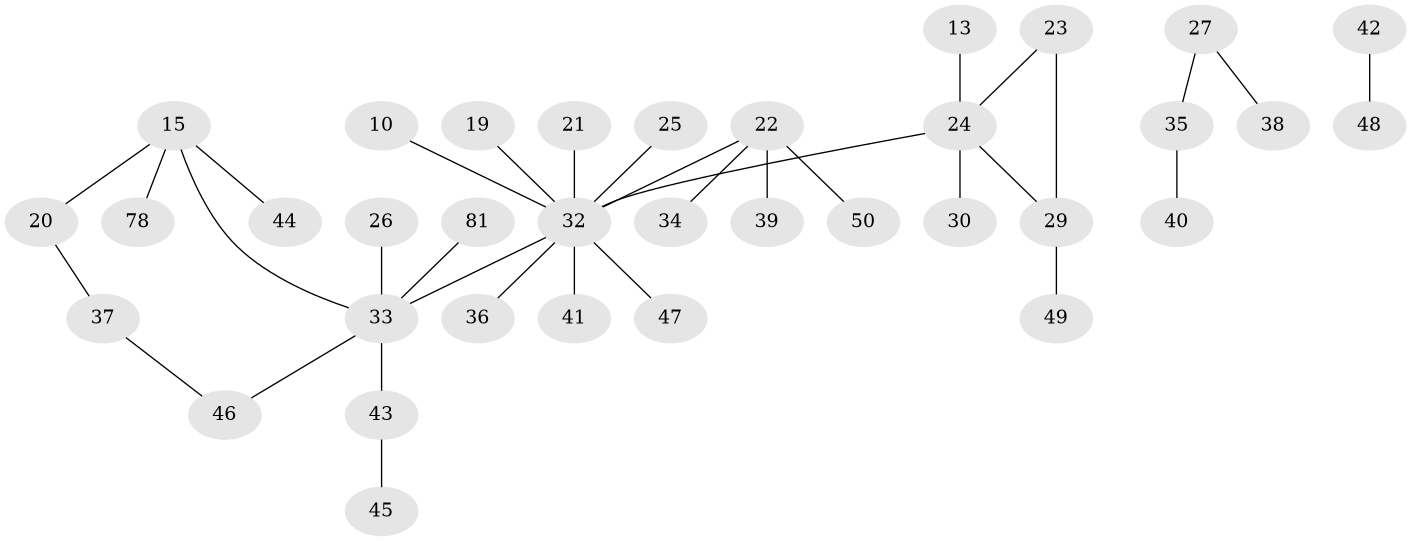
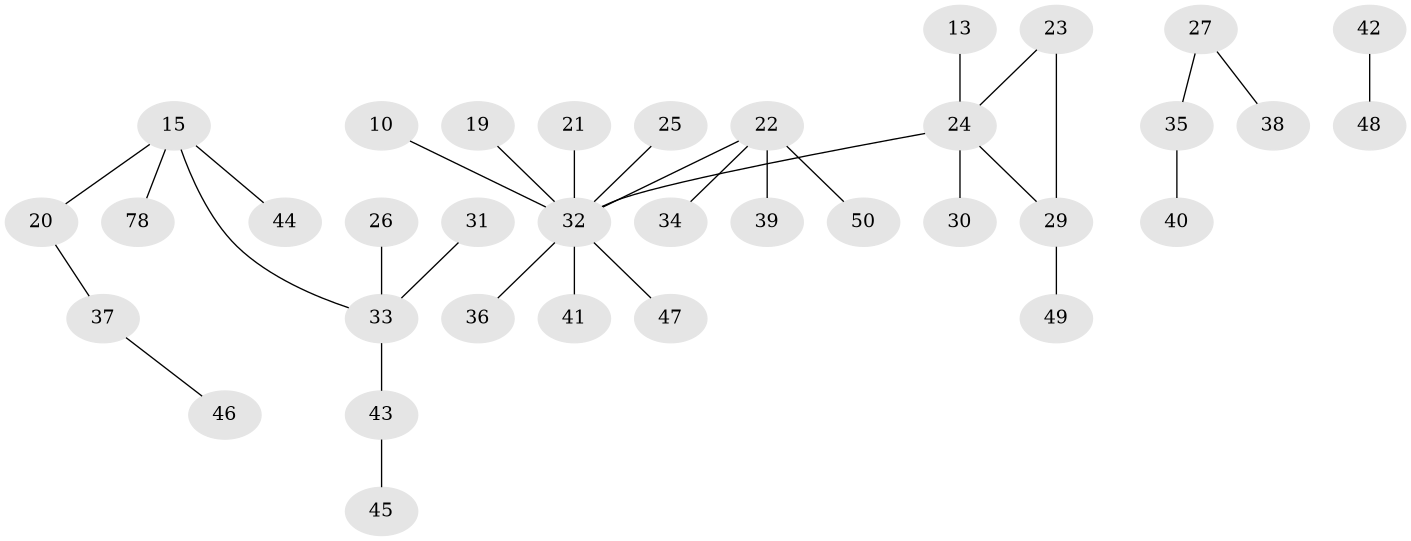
(478, 222) -> (478, 222)
(478, 270) -> none
(303, 367) -> none
